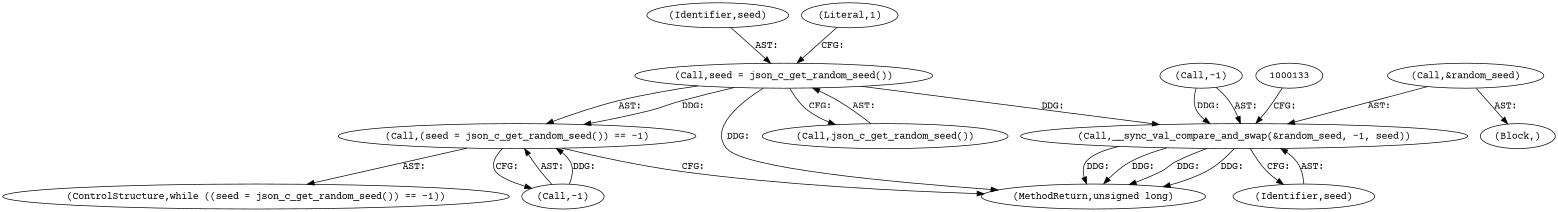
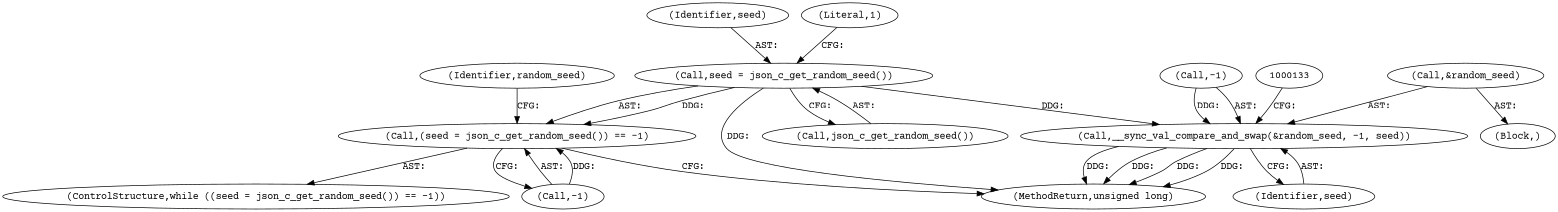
none -> (517, 76)
